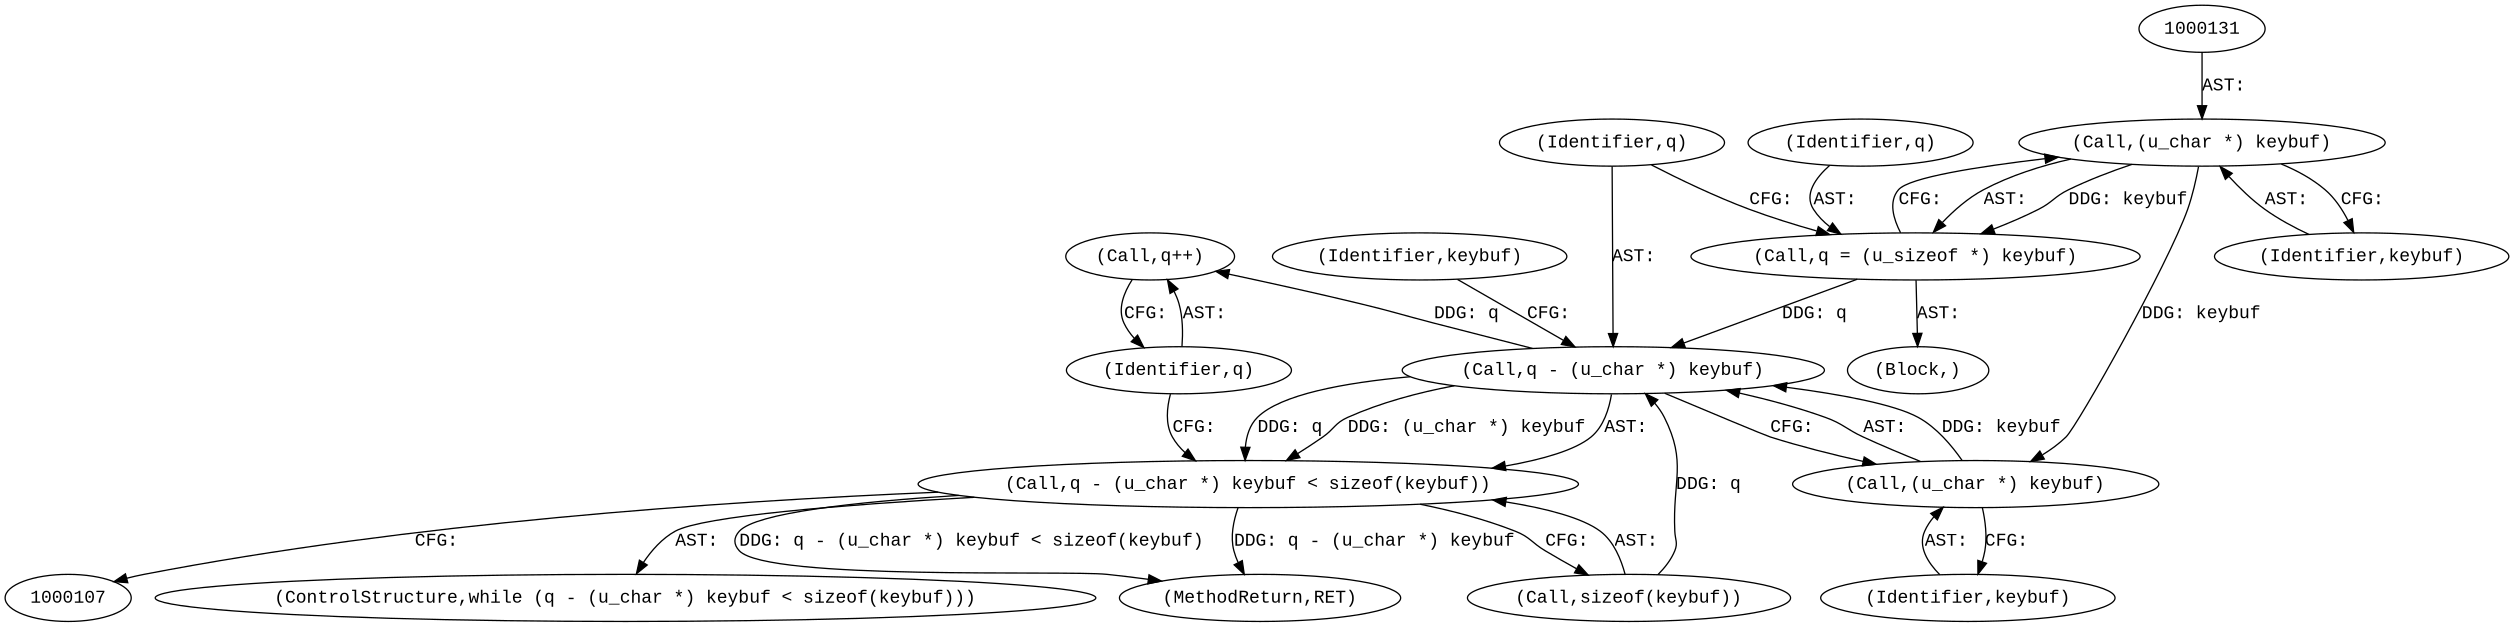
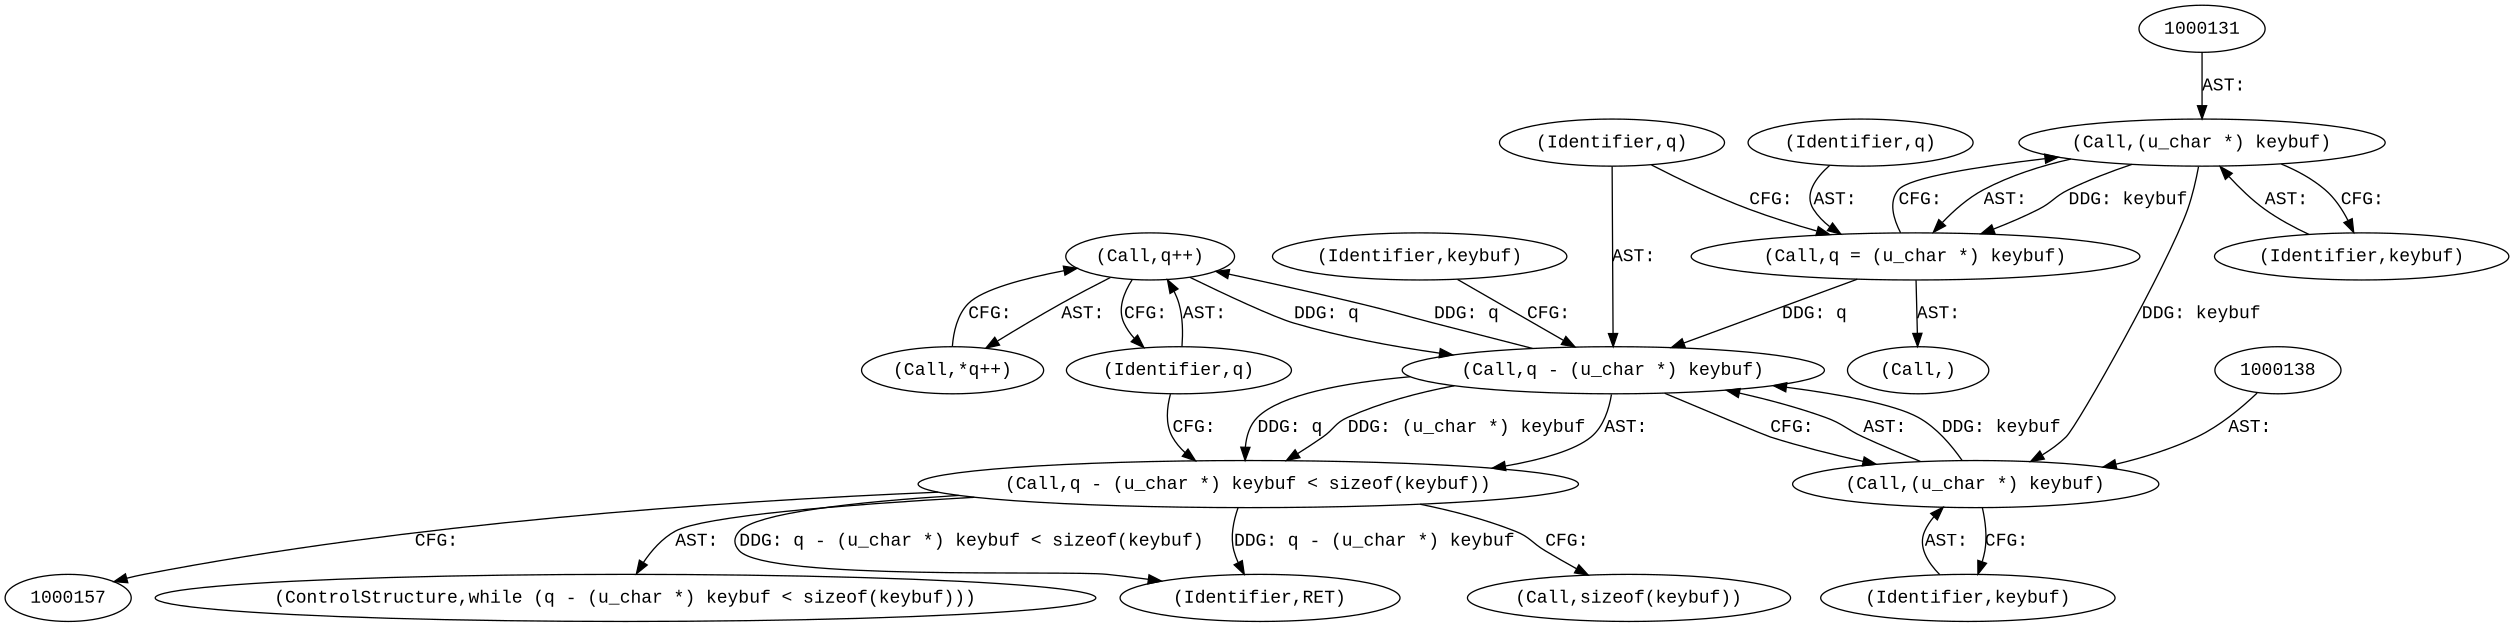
(1916, 256) -> (1916, 256)
none -> (953, 370)
(1918, 370) -> (1918, 370)
none -> (2278, 370)
(1676, 489) -> (1311, 328)
(1579, 520) -> none
(68, 598) -> (68, 598)
(1260, 598) -> (1260, 598)
